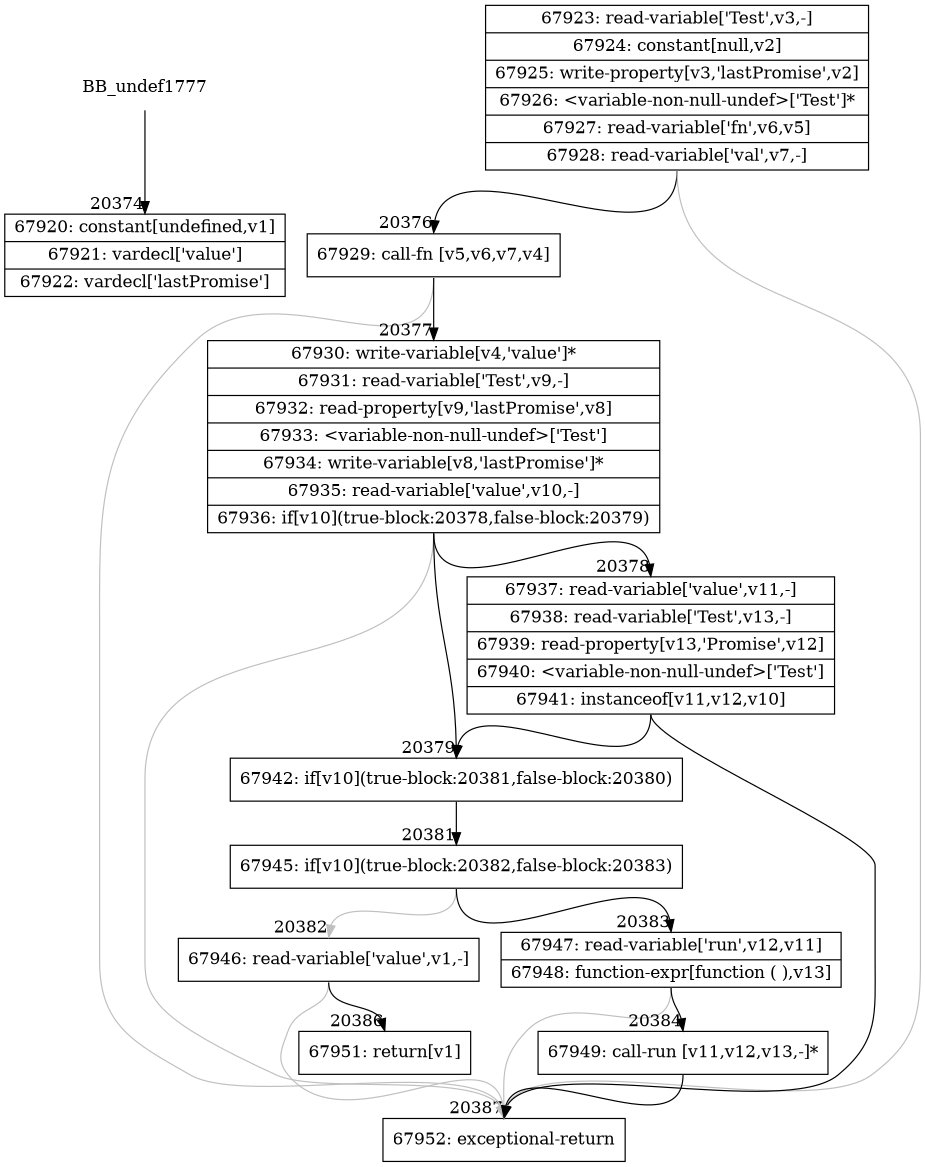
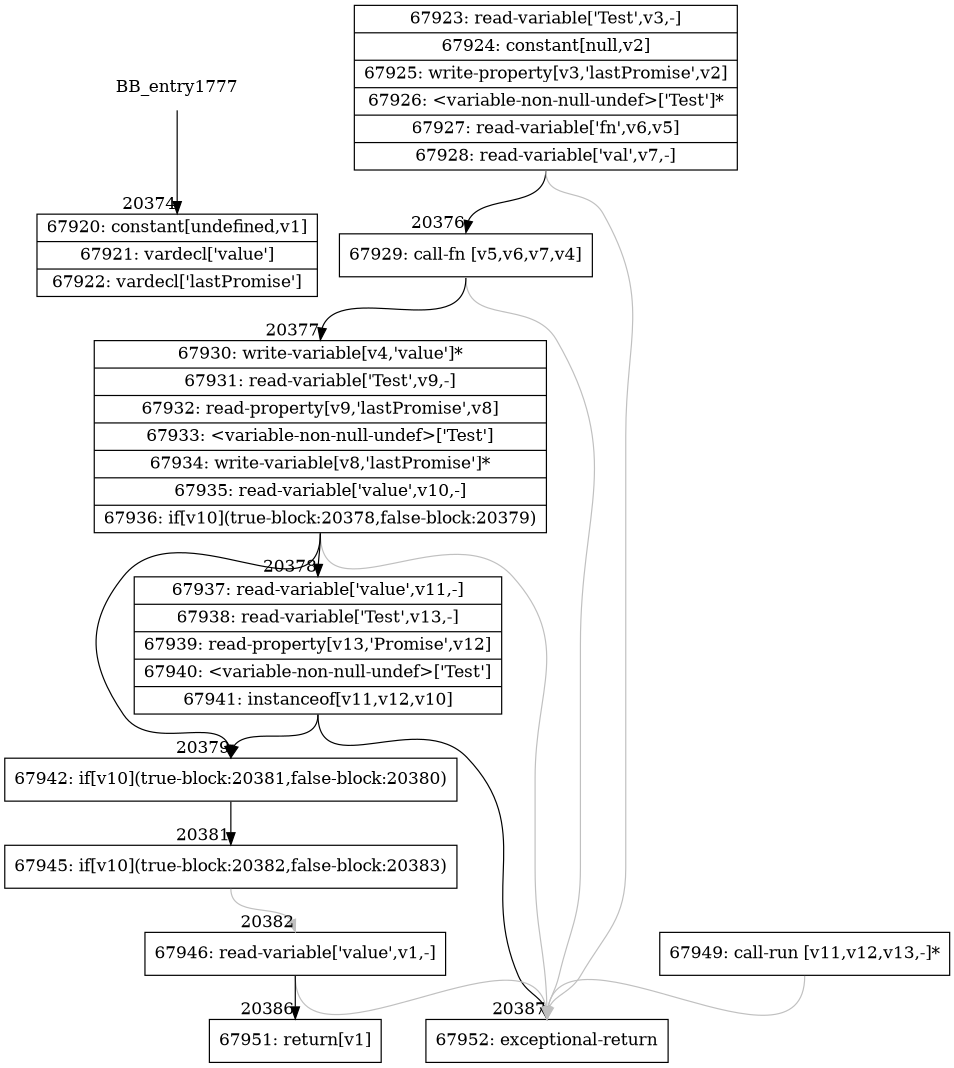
(145, 88) -> (177, 88)
(671, 960) -> none
(599, 1098) -> (682, 999)
